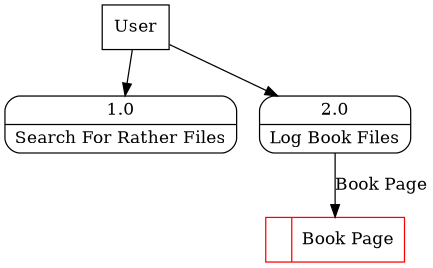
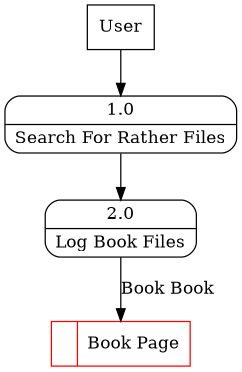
(218, 68) -> (121, 171)
(382, 185) -> (168, 289)
